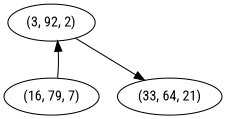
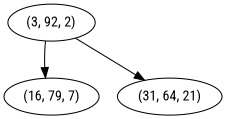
(58, 65) -> (45, 54)
(170, 97) -> (170, 97)
